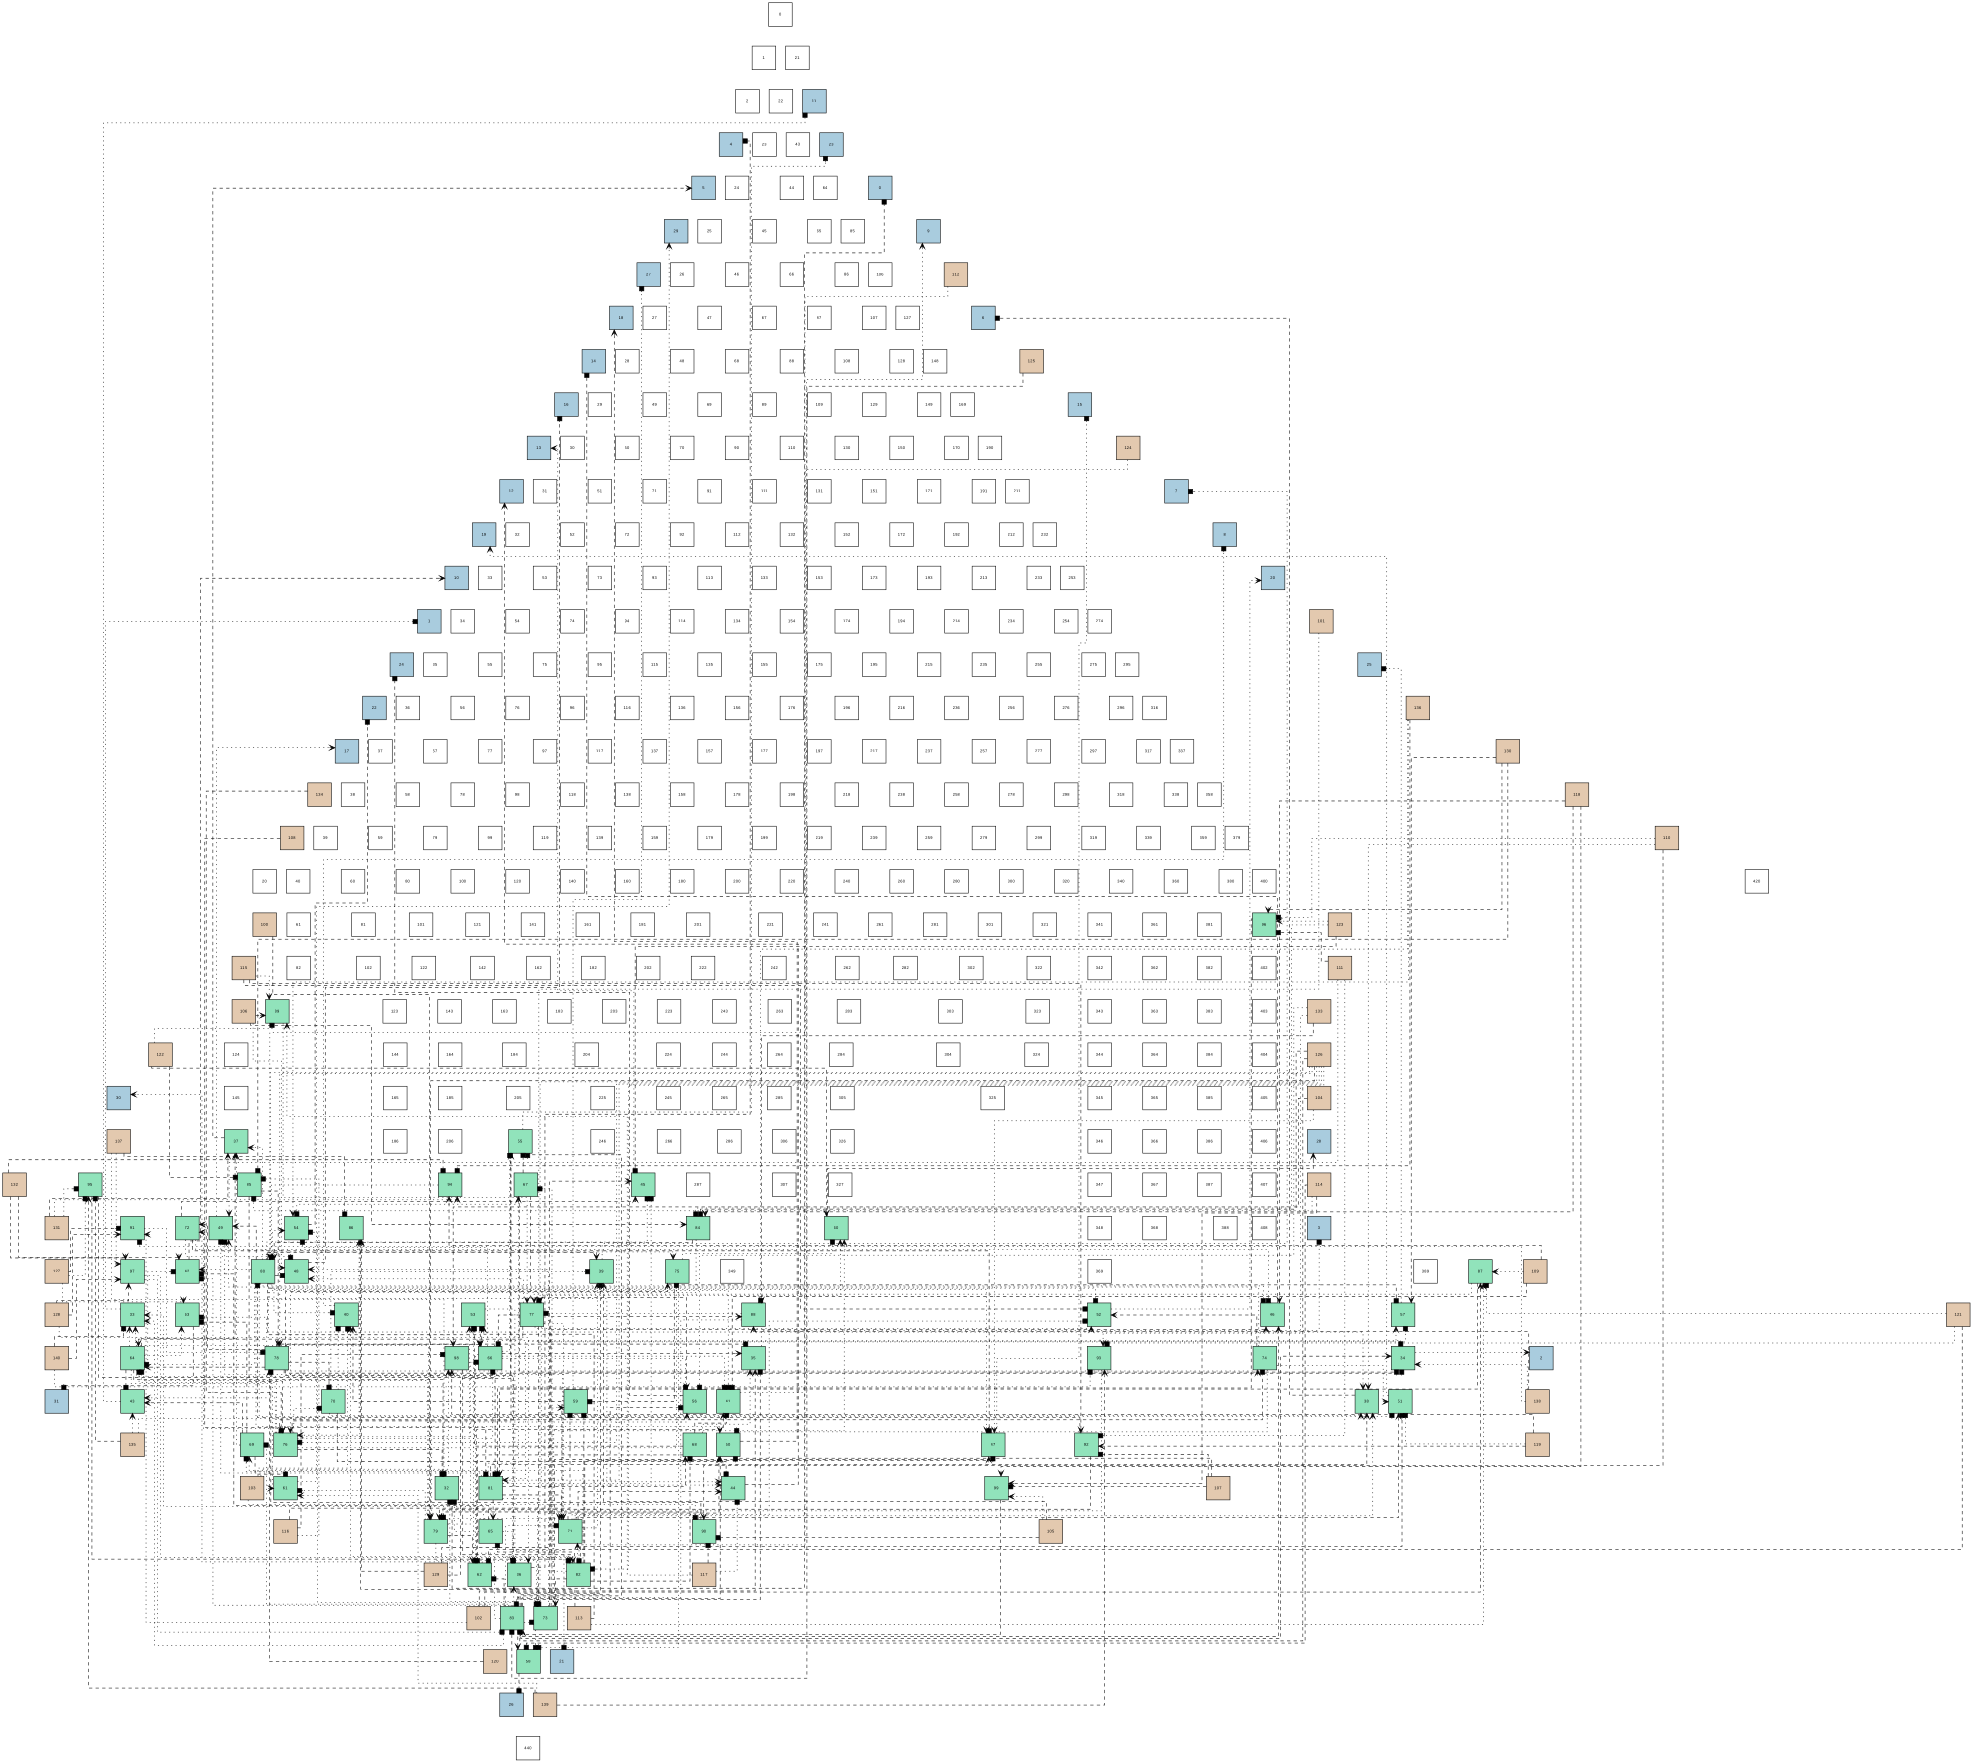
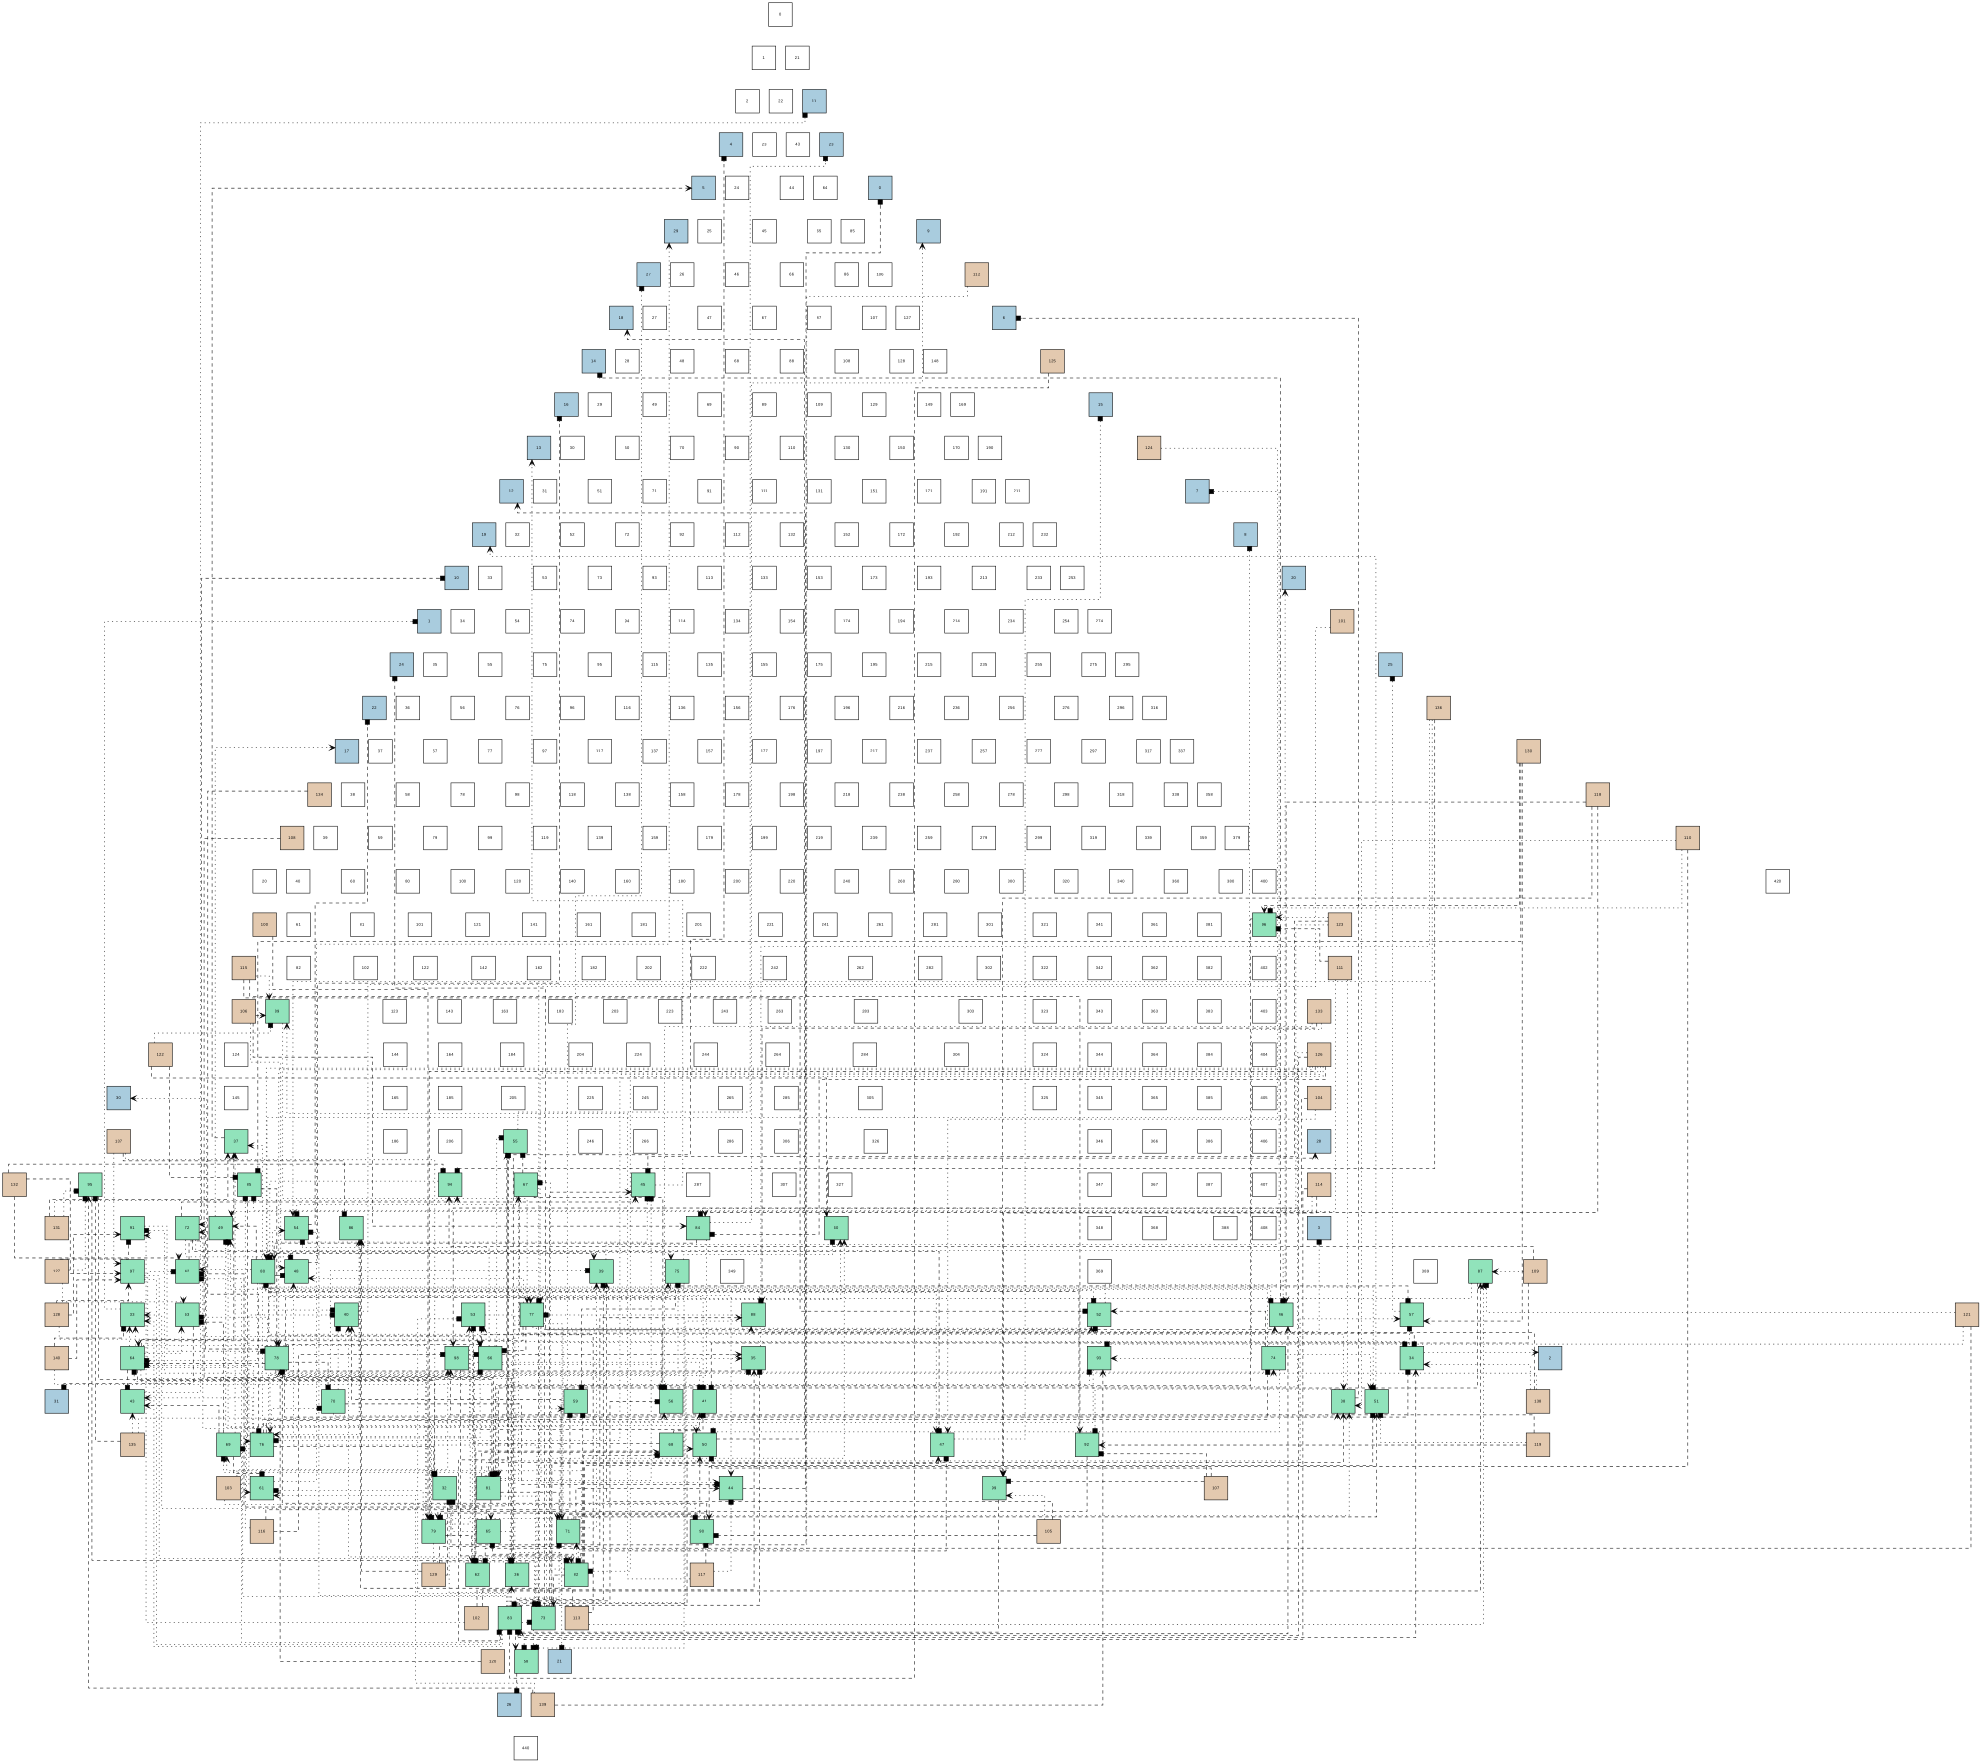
(806, 796) -> (751, 671)
(201, 805) -> (206, 578)
(504, 1589) -> none
